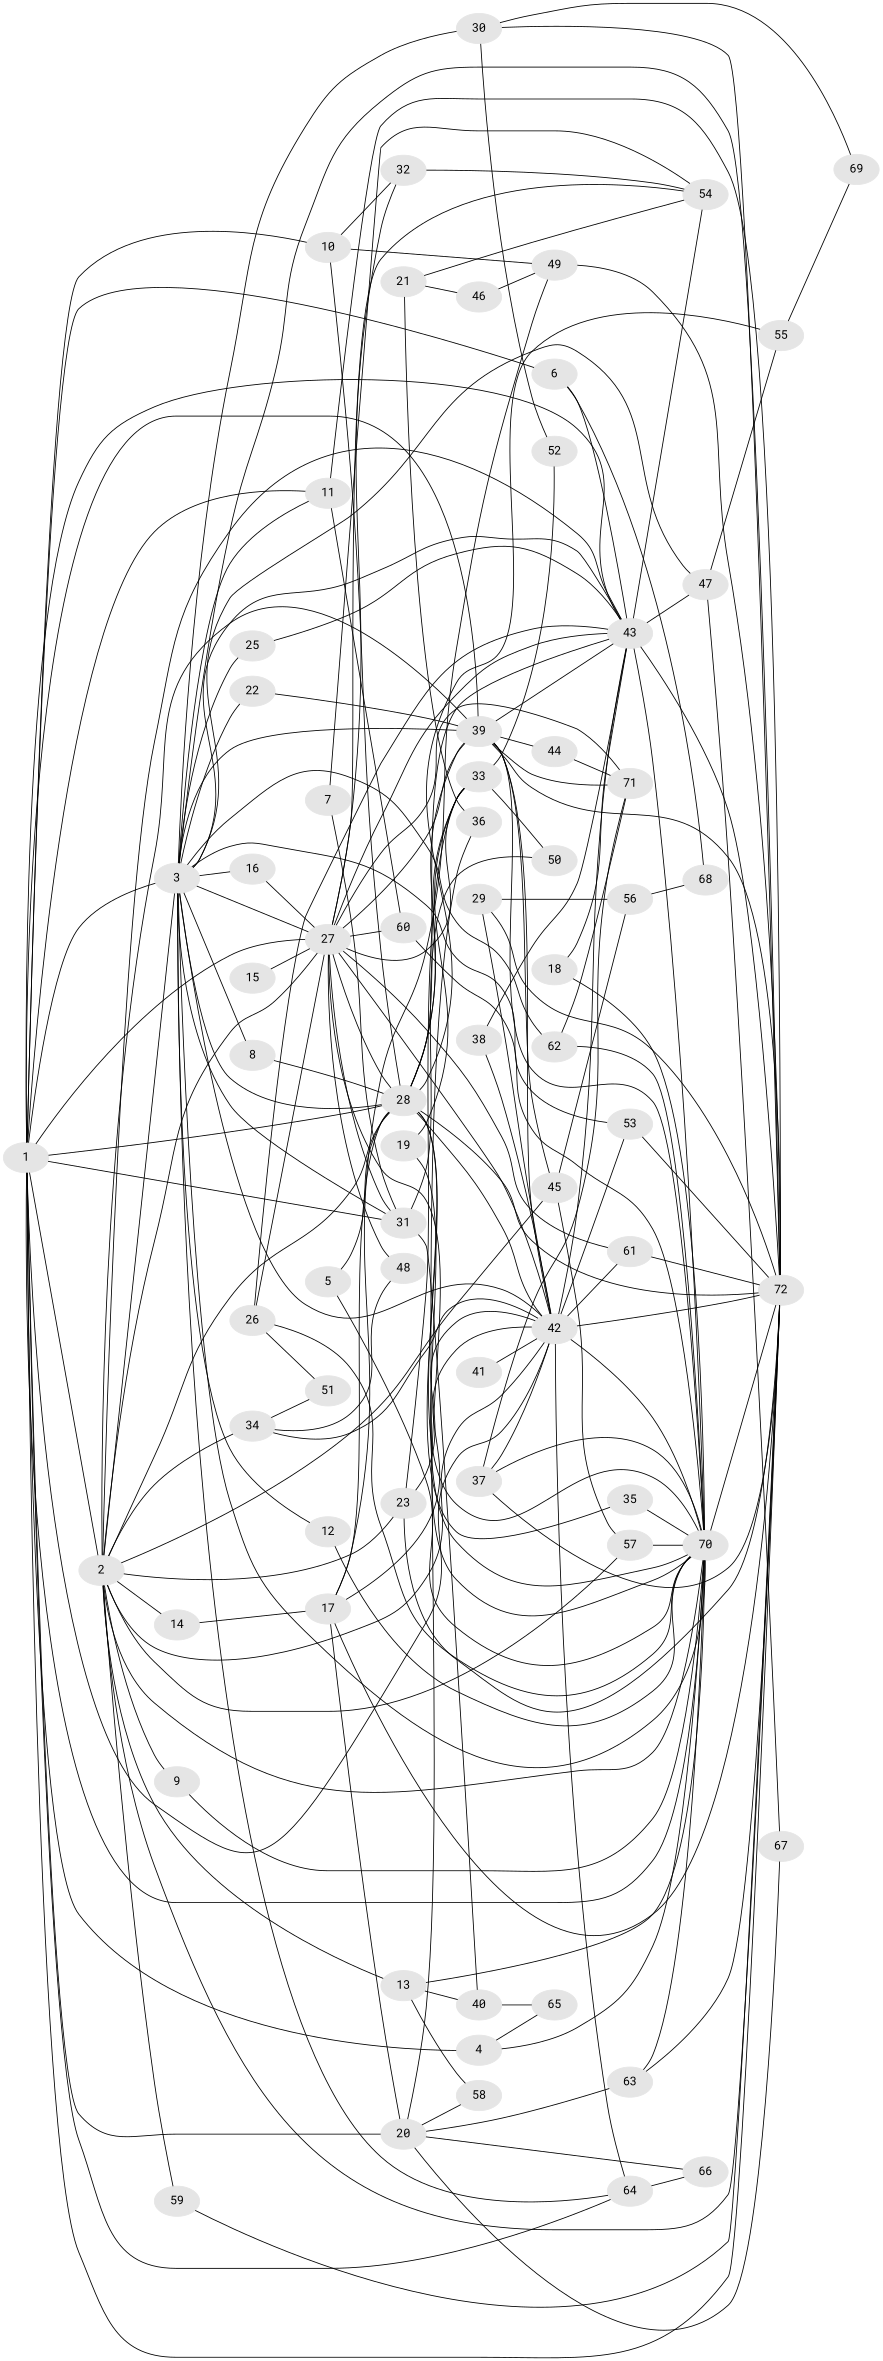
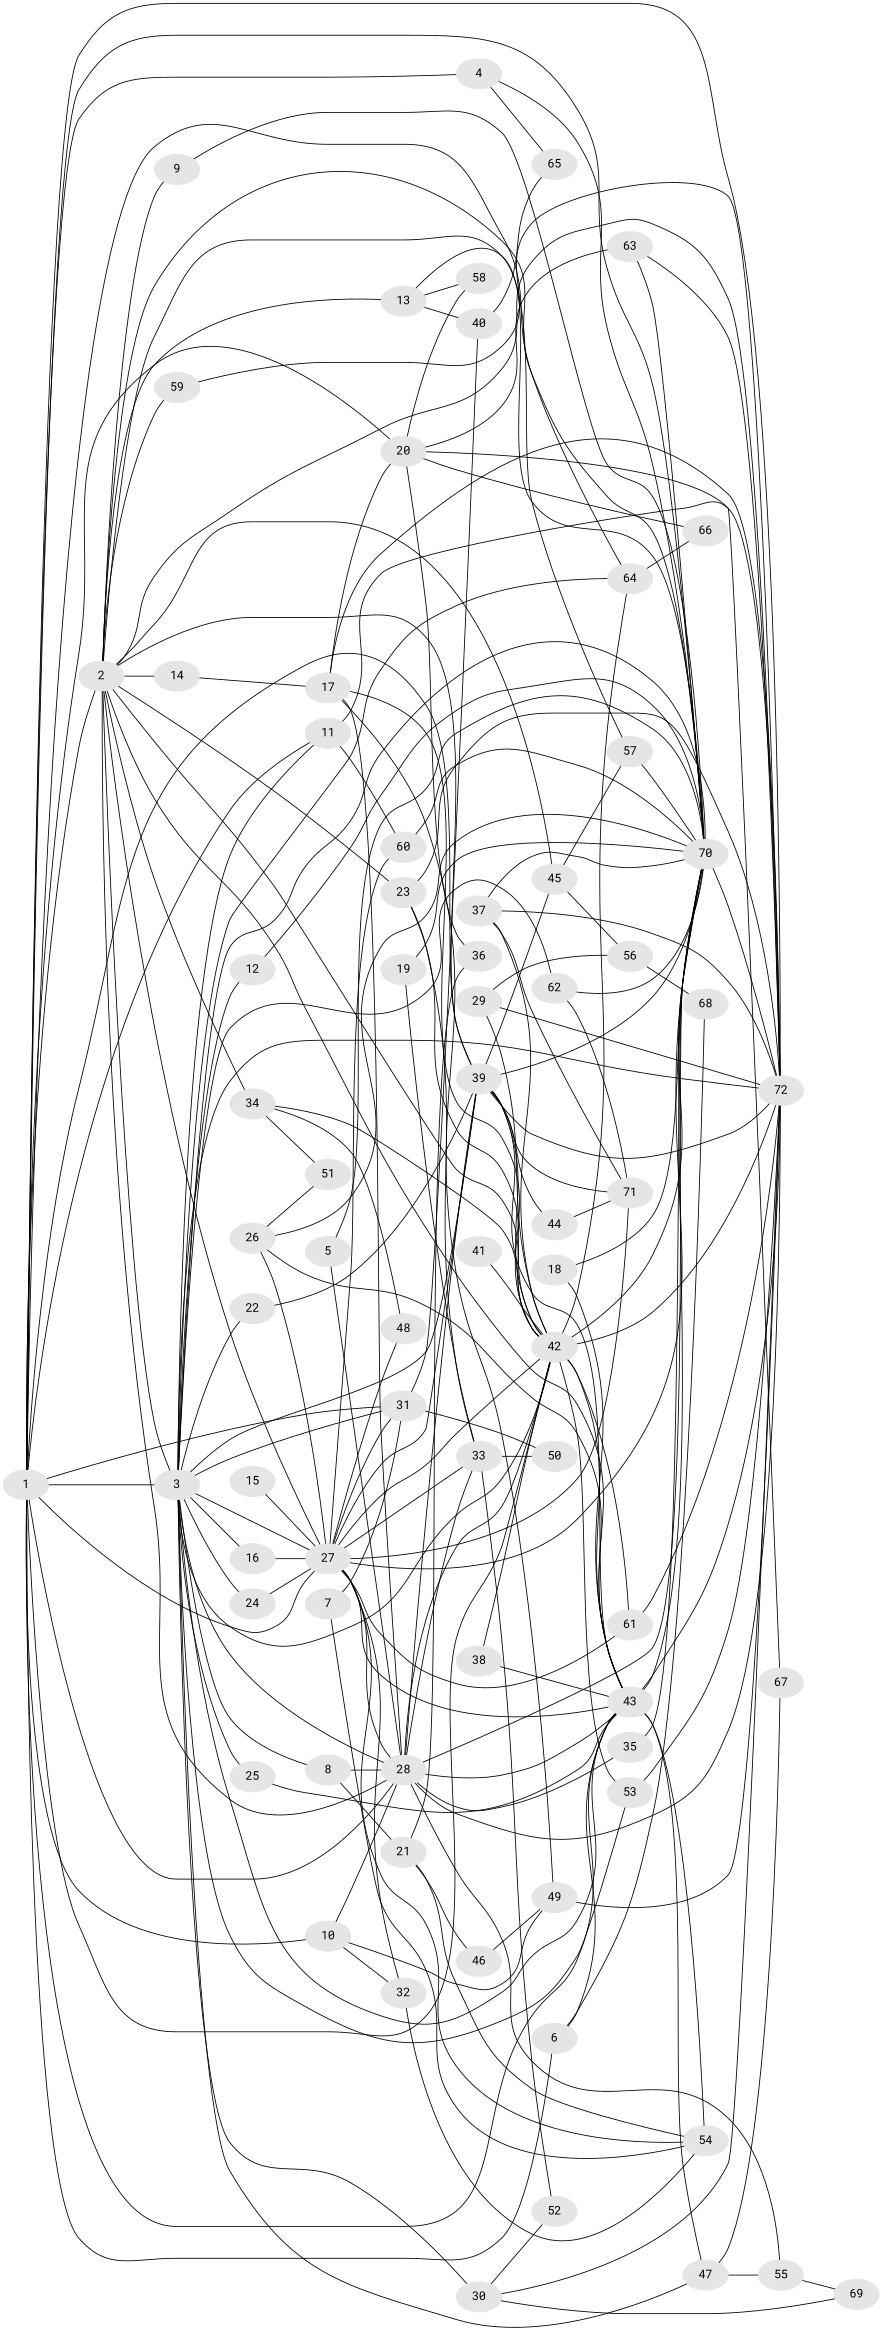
none -> (253, 1604)
none -> (366, 1811)
